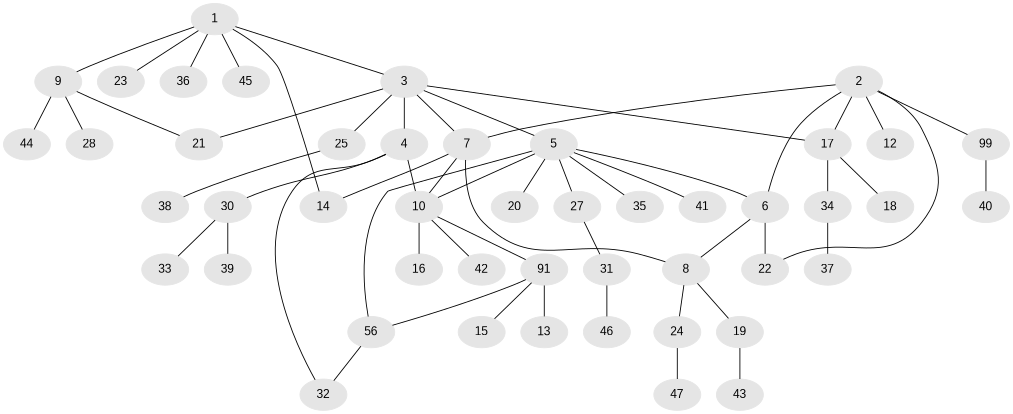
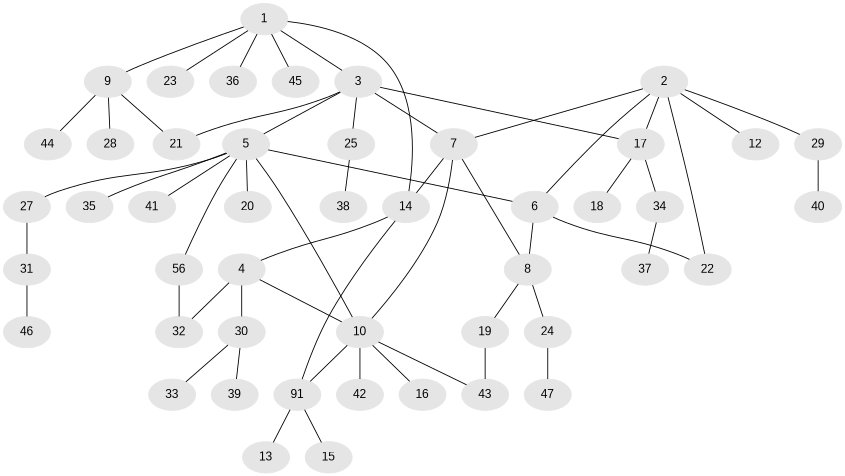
(404, 113) -> (324, 239)
(986, 144) -> (818, 144)
(460, 304) -> (336, 303)
none -> (423, 363)
